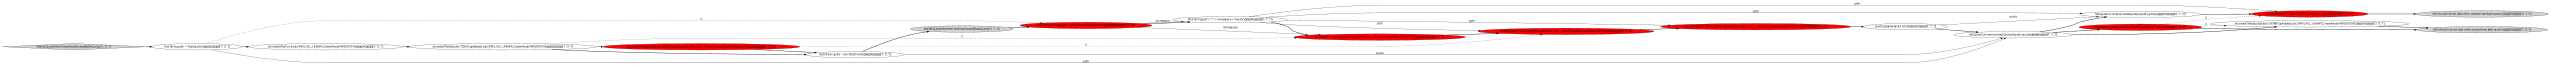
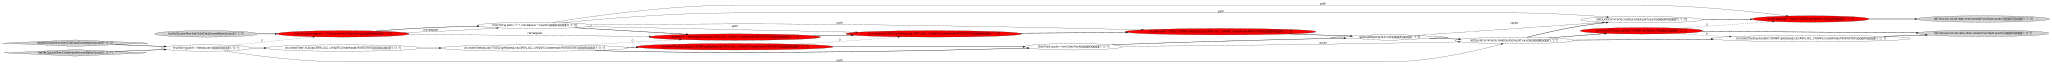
(1905, 27) -> (1389, 37)
(894, 39) -> (1228, 41)
none -> (75, 43)
